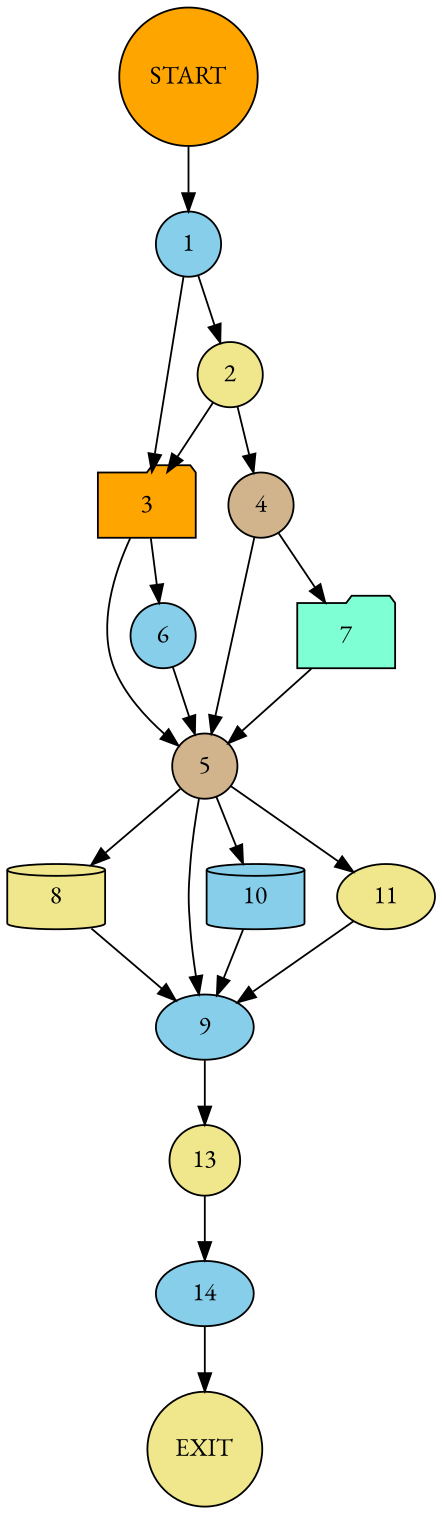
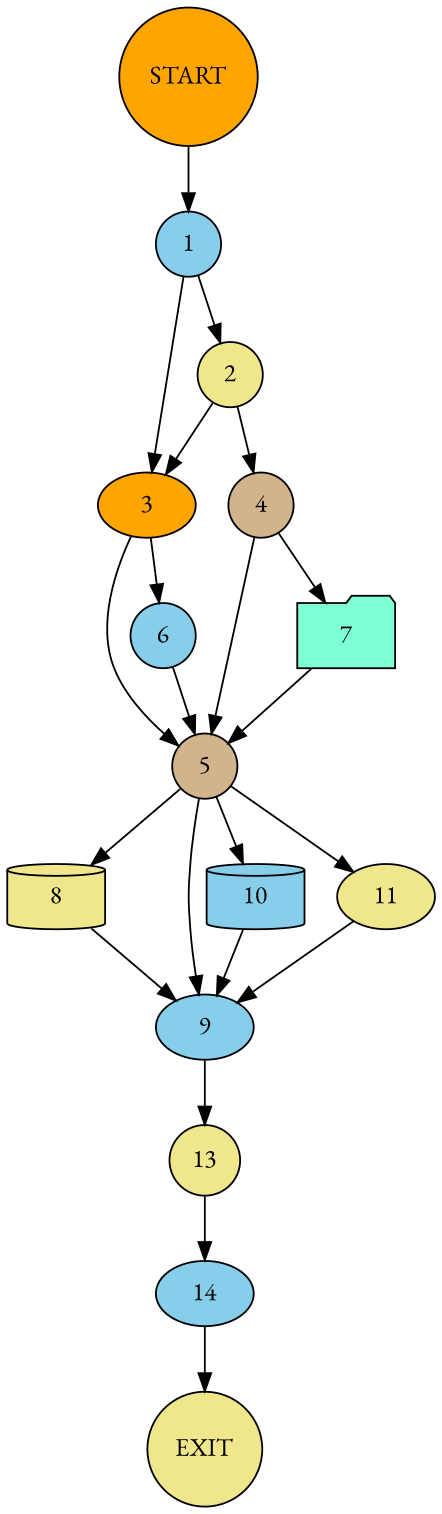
(147, 505) -> (147, 505)
